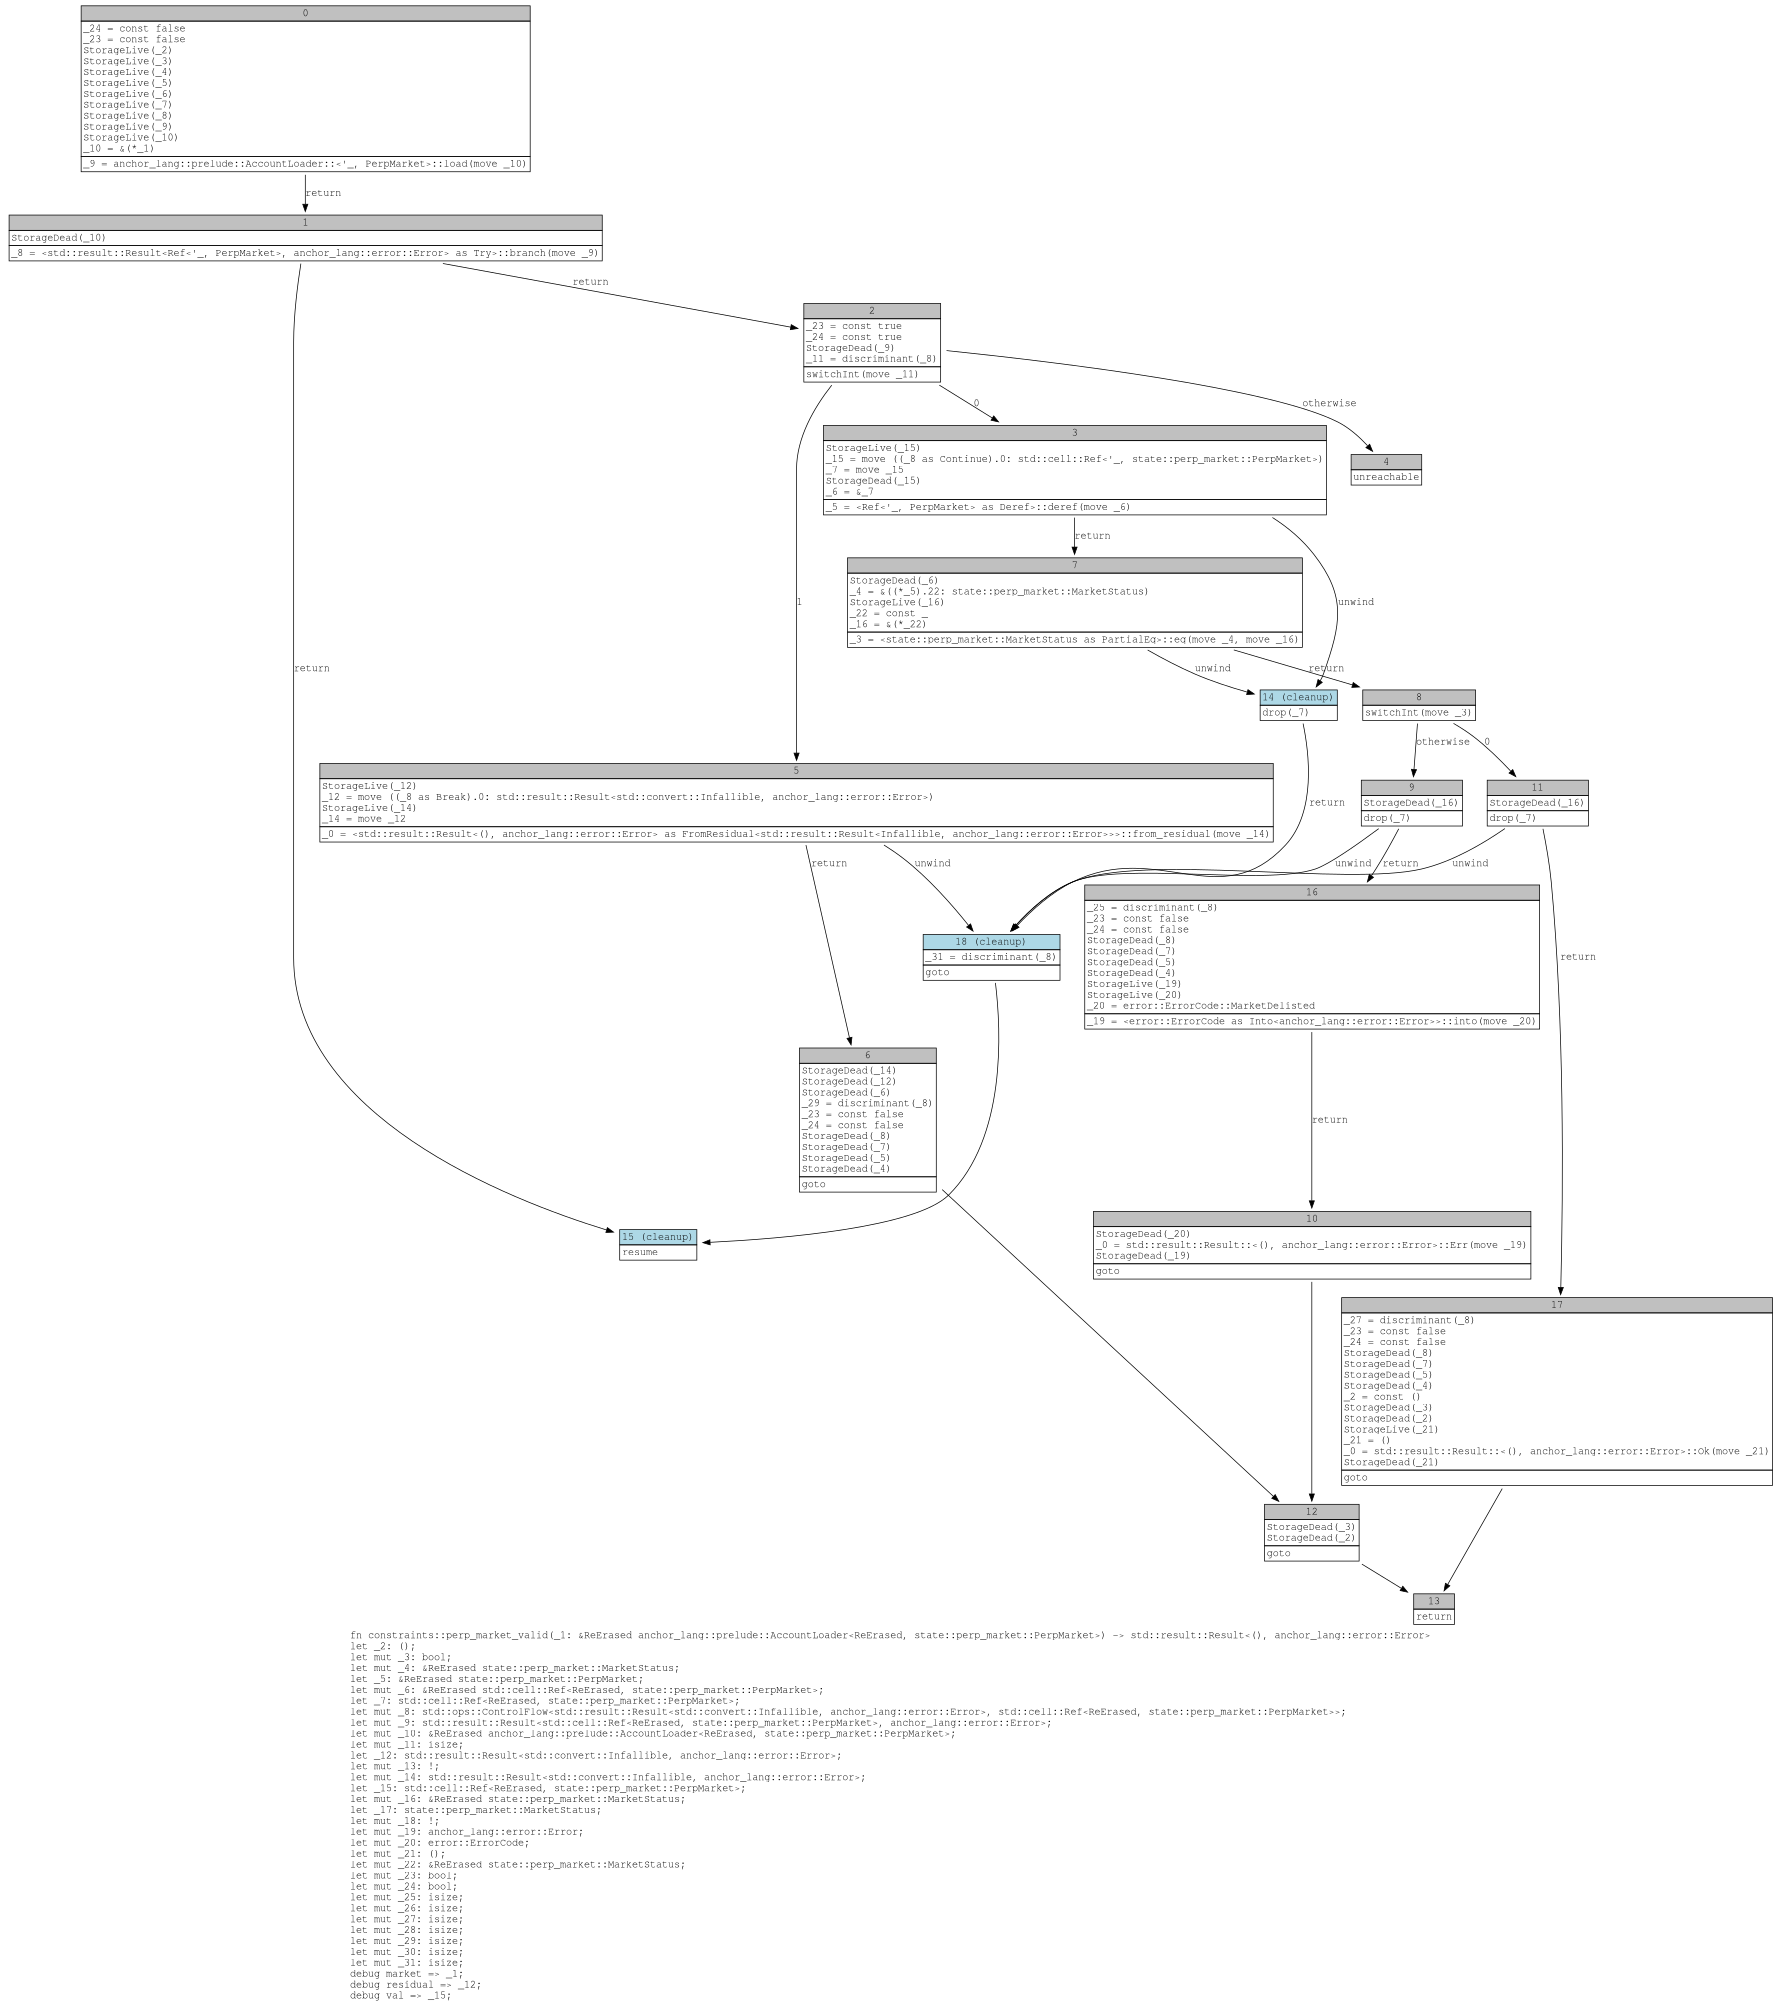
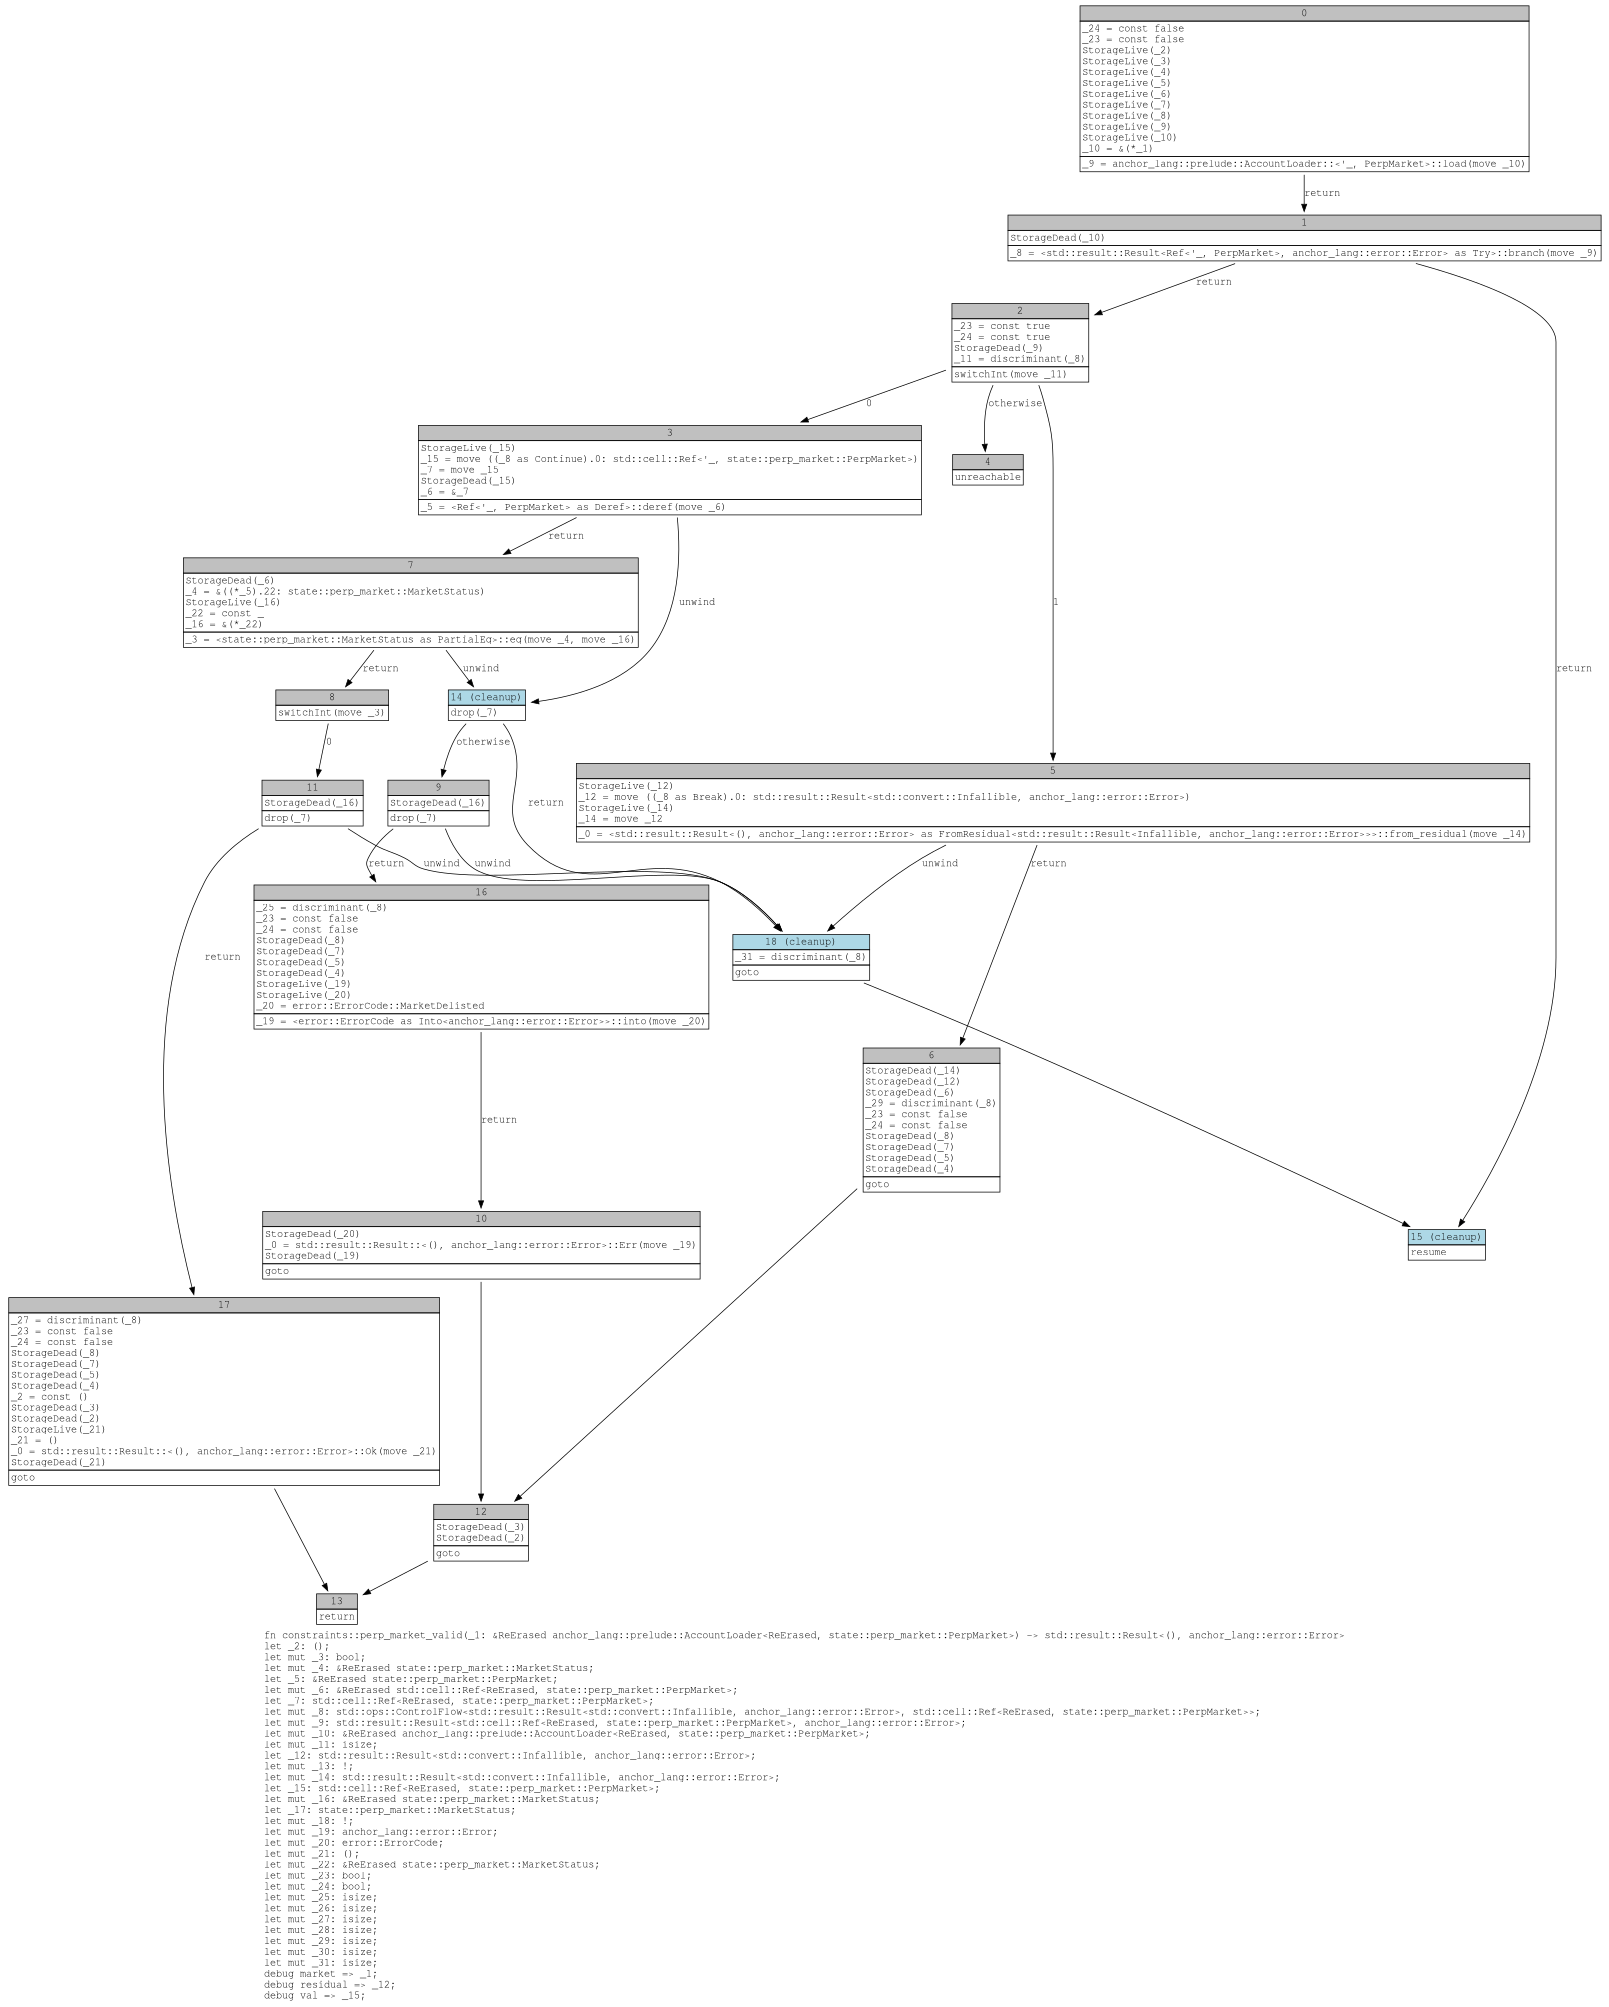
(1416, 746) -> (452, 745)
